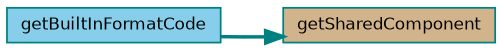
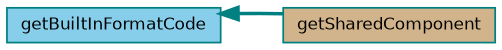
(243, 37) -> (261, 13)
